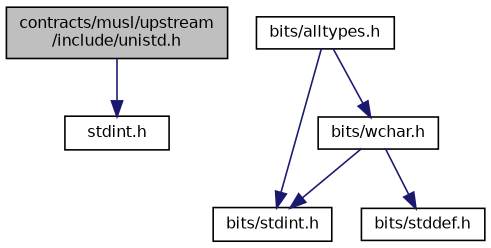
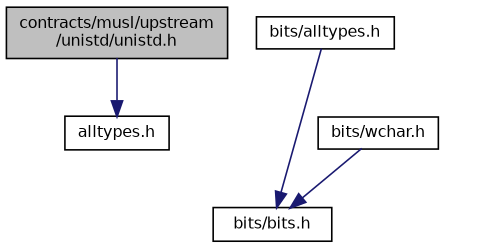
(117, 33) -> (117, 33)
(348, 76) -> none
(117, 133) -> (117, 133)
(272, 224) -> (272, 224)
(423, 224) -> none
